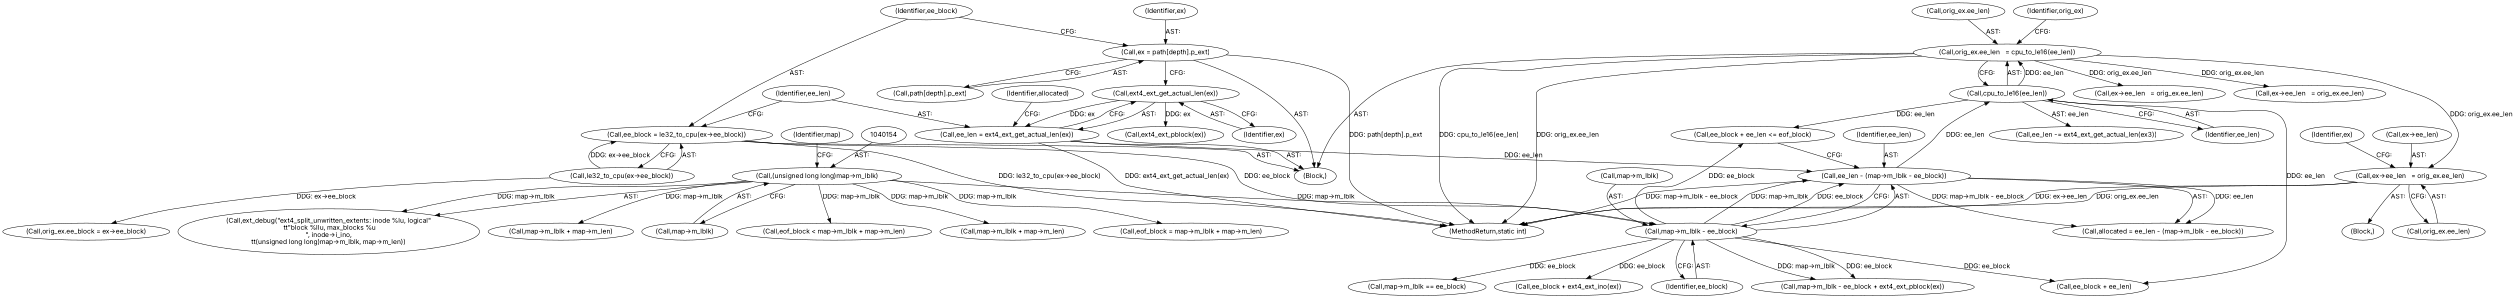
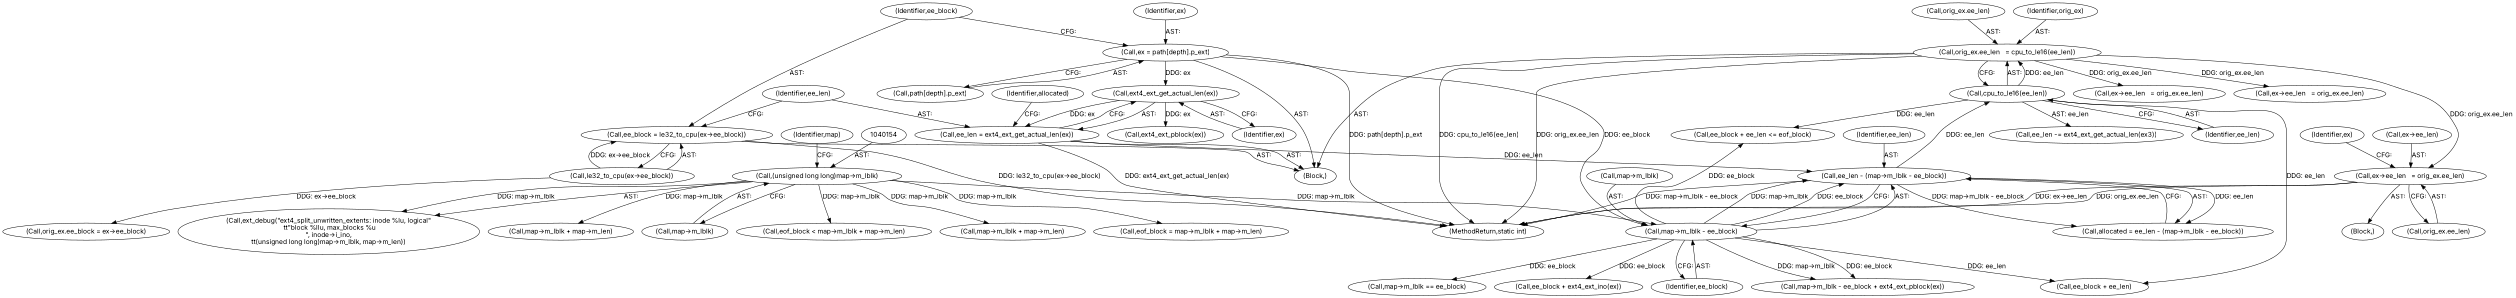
(2043, 32) -> (2043, 32)
(1178, 73) -> (1178, 73)
(1816, 155) -> (2082, 184)
(1203, 161) -> (1485, 85)
(1987, 266) -> (1987, 266)
